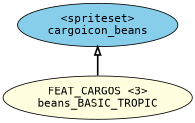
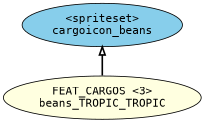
(98, 98) -> (102, 98)
